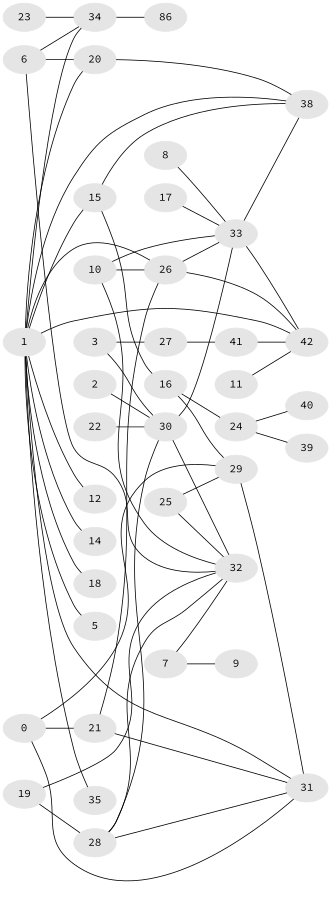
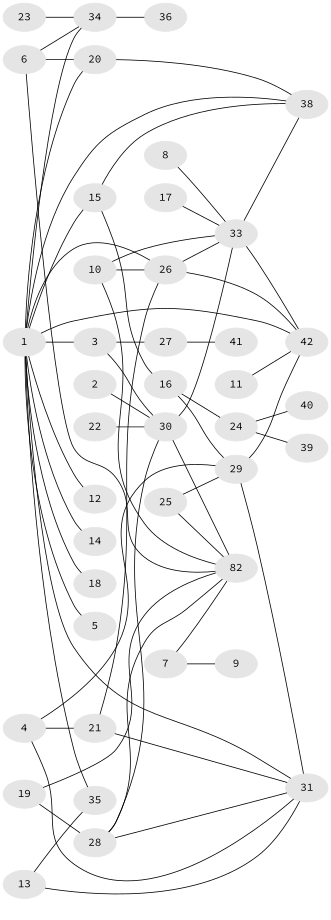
(166, 17) -> (166, 17)
none -> (60, 342)
(272, 342) -> (276, 408)
(236, 568) -> (236, 568)
(24, 728) -> (24, 728)
none -> (24, 884)
